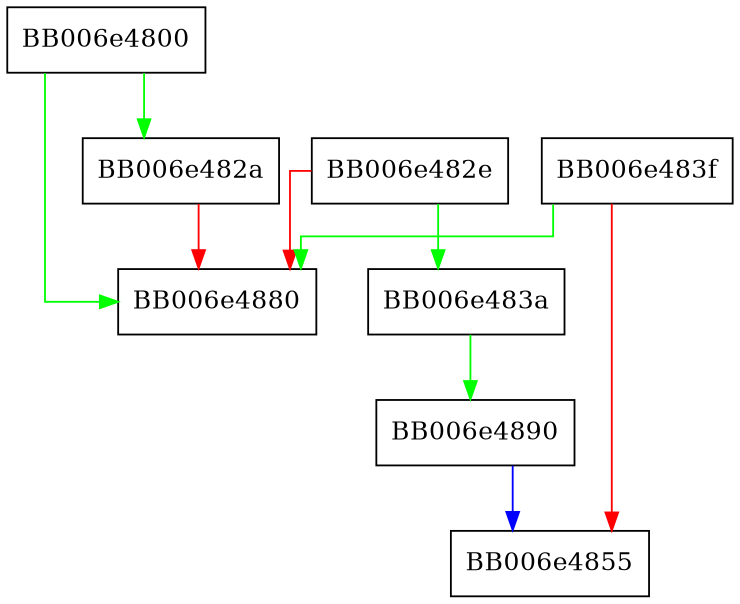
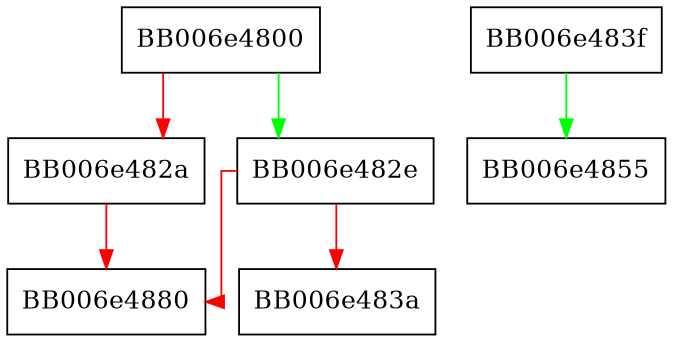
(144, 96) -> (163, 96)
(45, 215) -> (279, 96)
(438, 225) -> (336, 227)
(451, 236) -> none
(612, 358) -> (566, 96)
(475, 433) -> none
